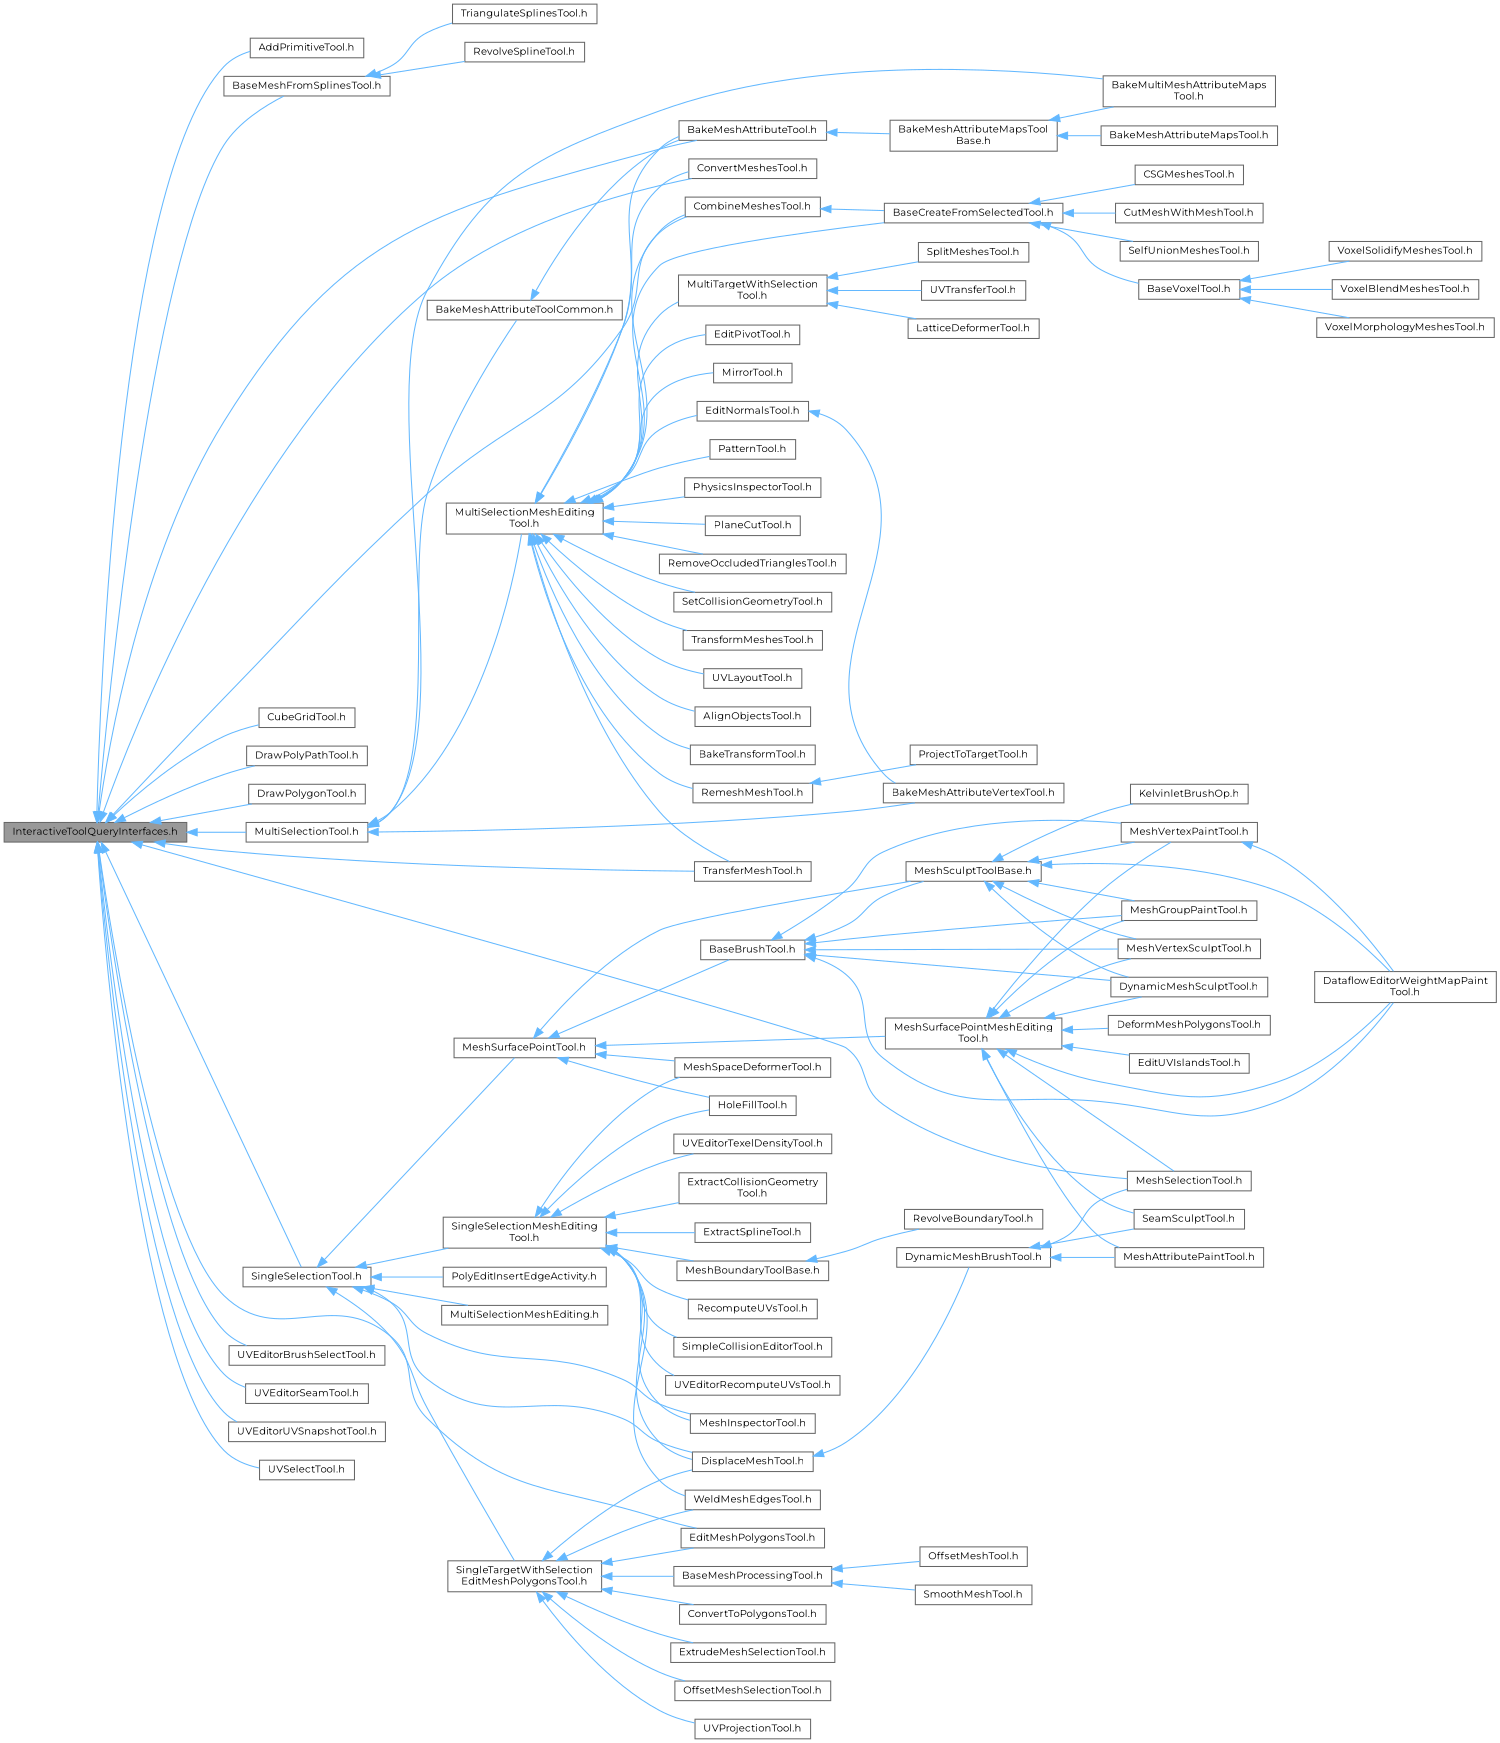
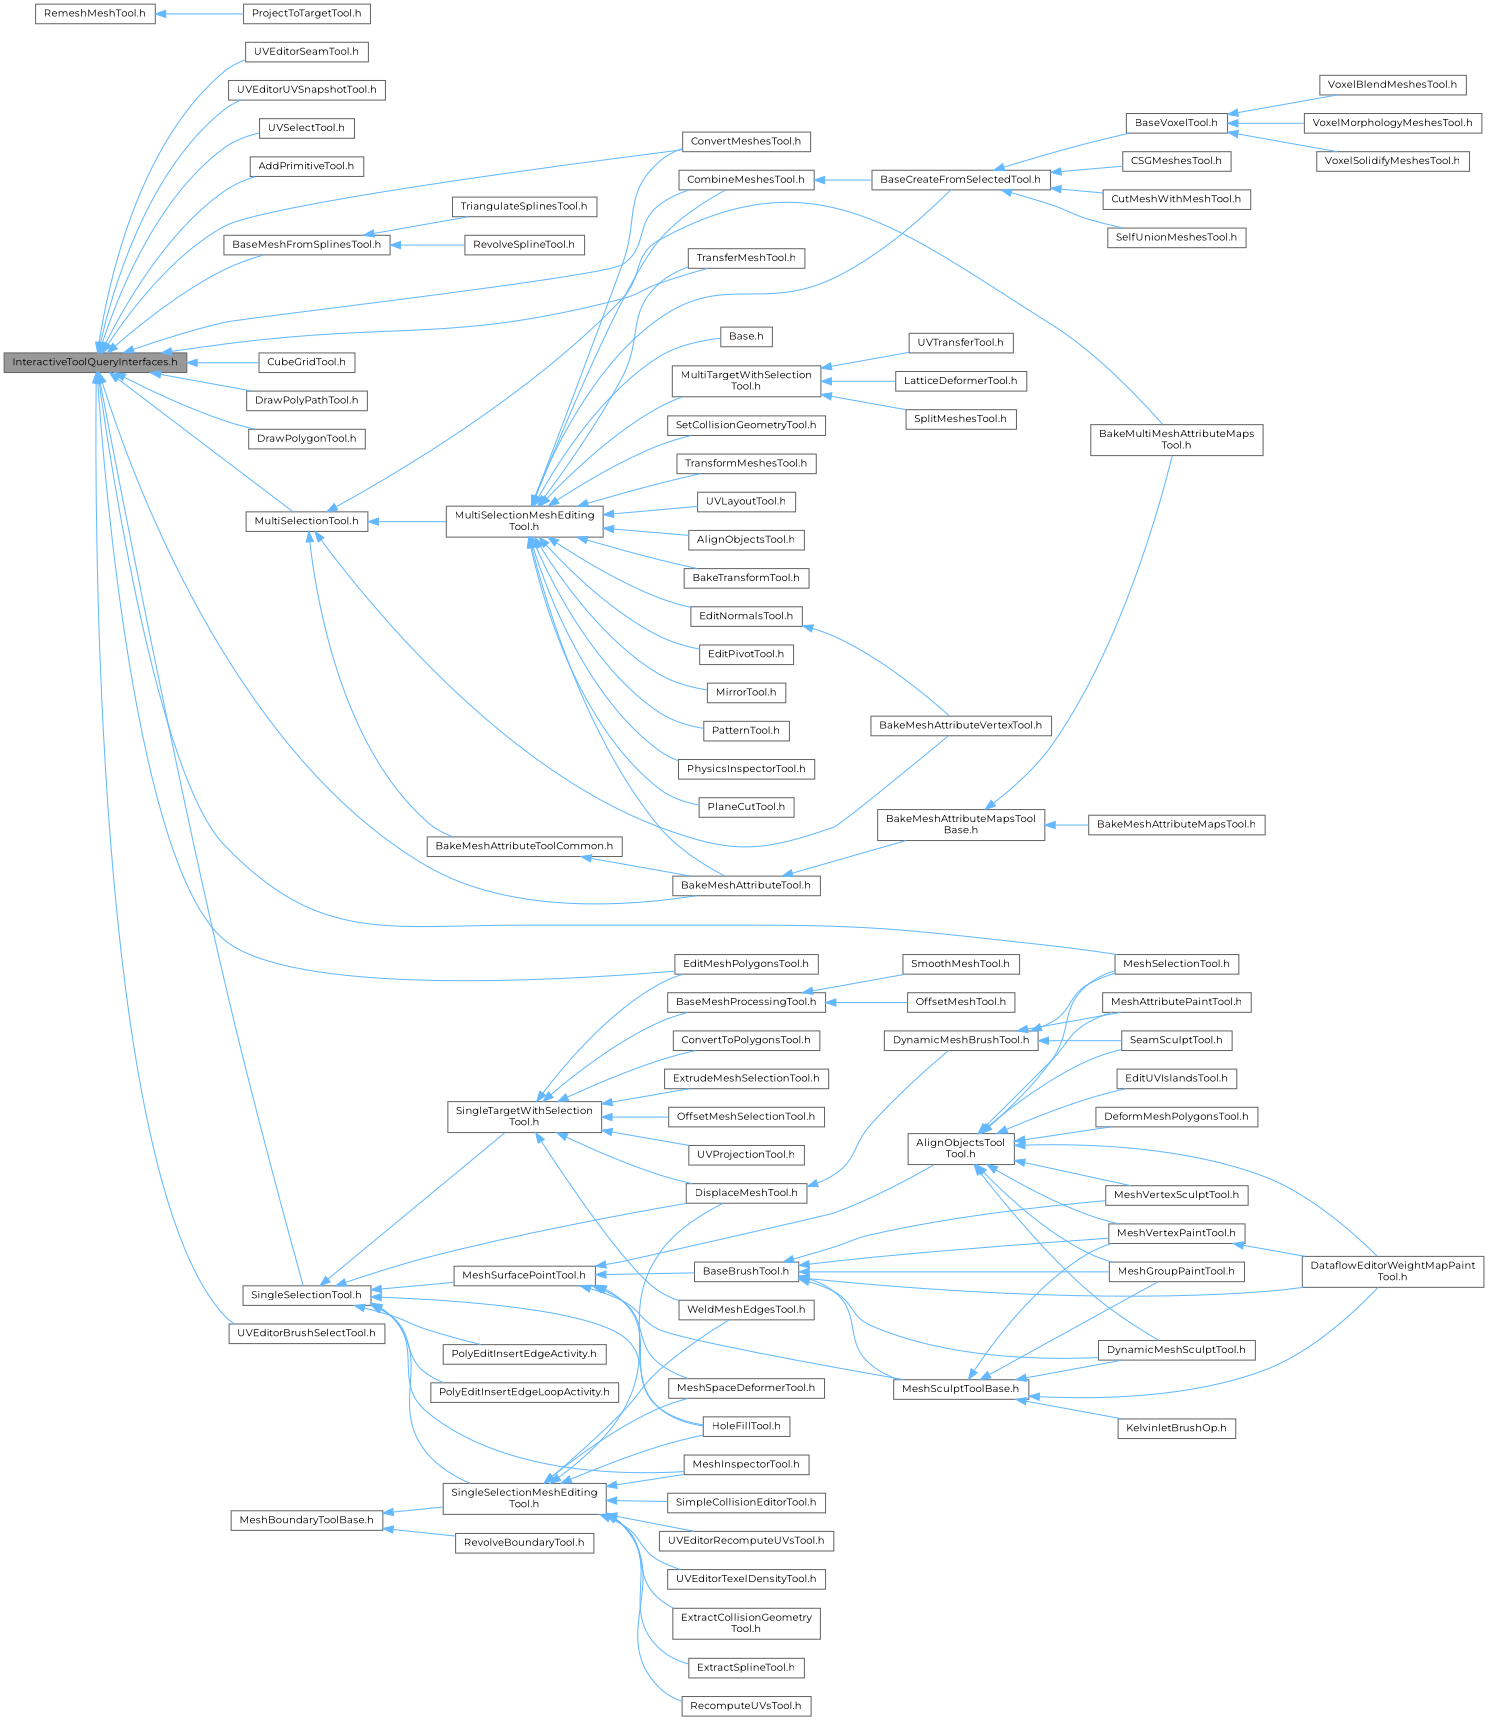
(753, 564) -> (747, 337)
(598, 705) -> none
(1061, 914) -> none
(974, 1033) -> (961, 1149)
(655, 1255) -> (418, 1509)
(525, 1315) -> (525, 1393)
none -> (569, 1317)
(525, 1576) -> (525, 1117)
